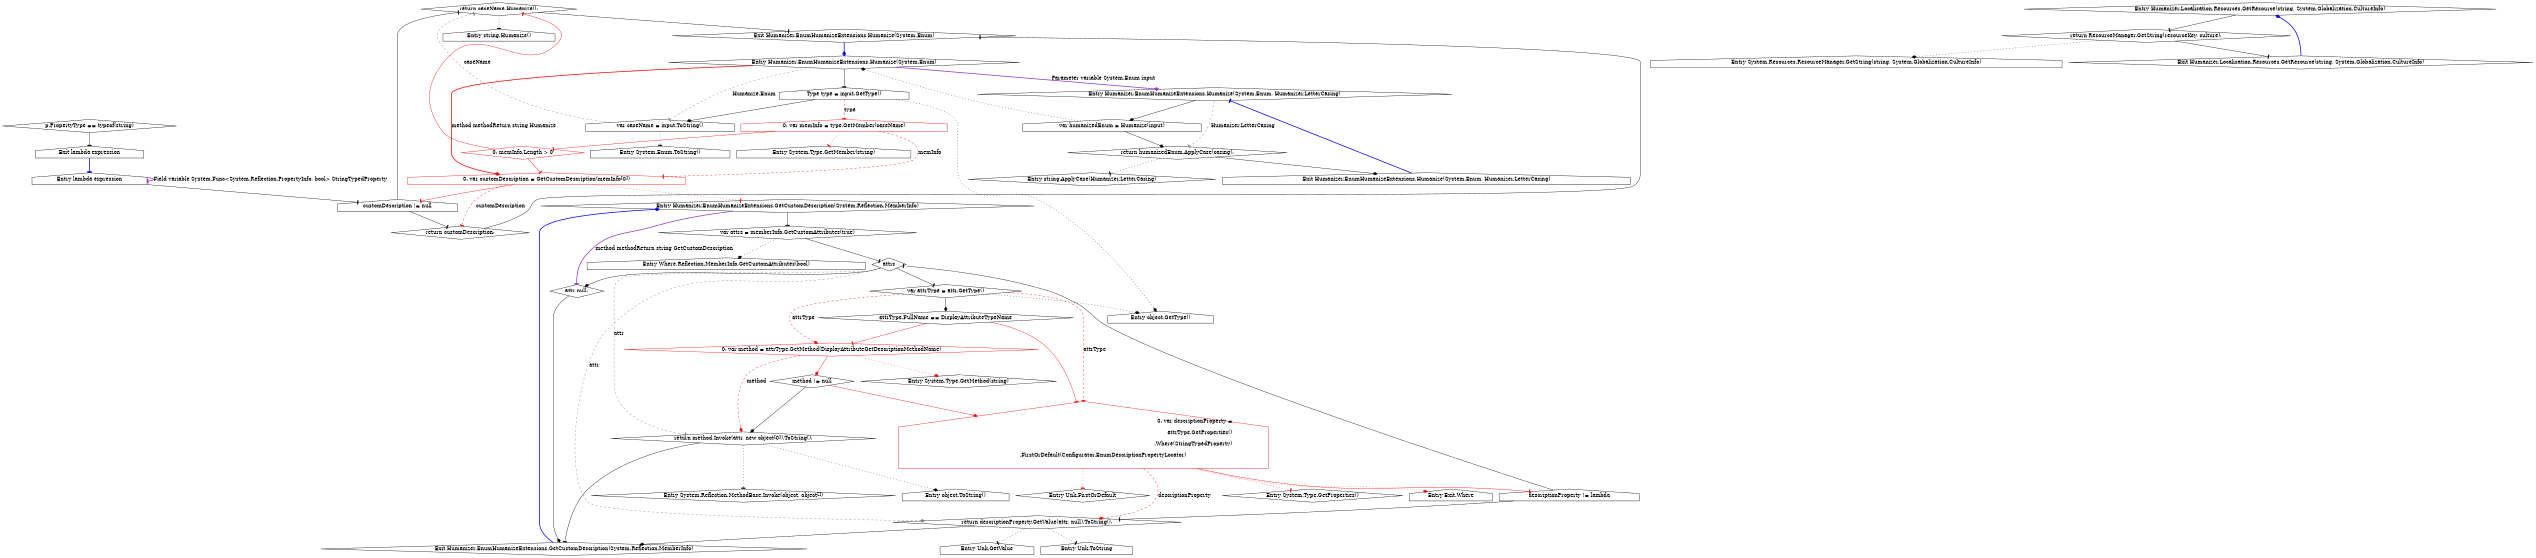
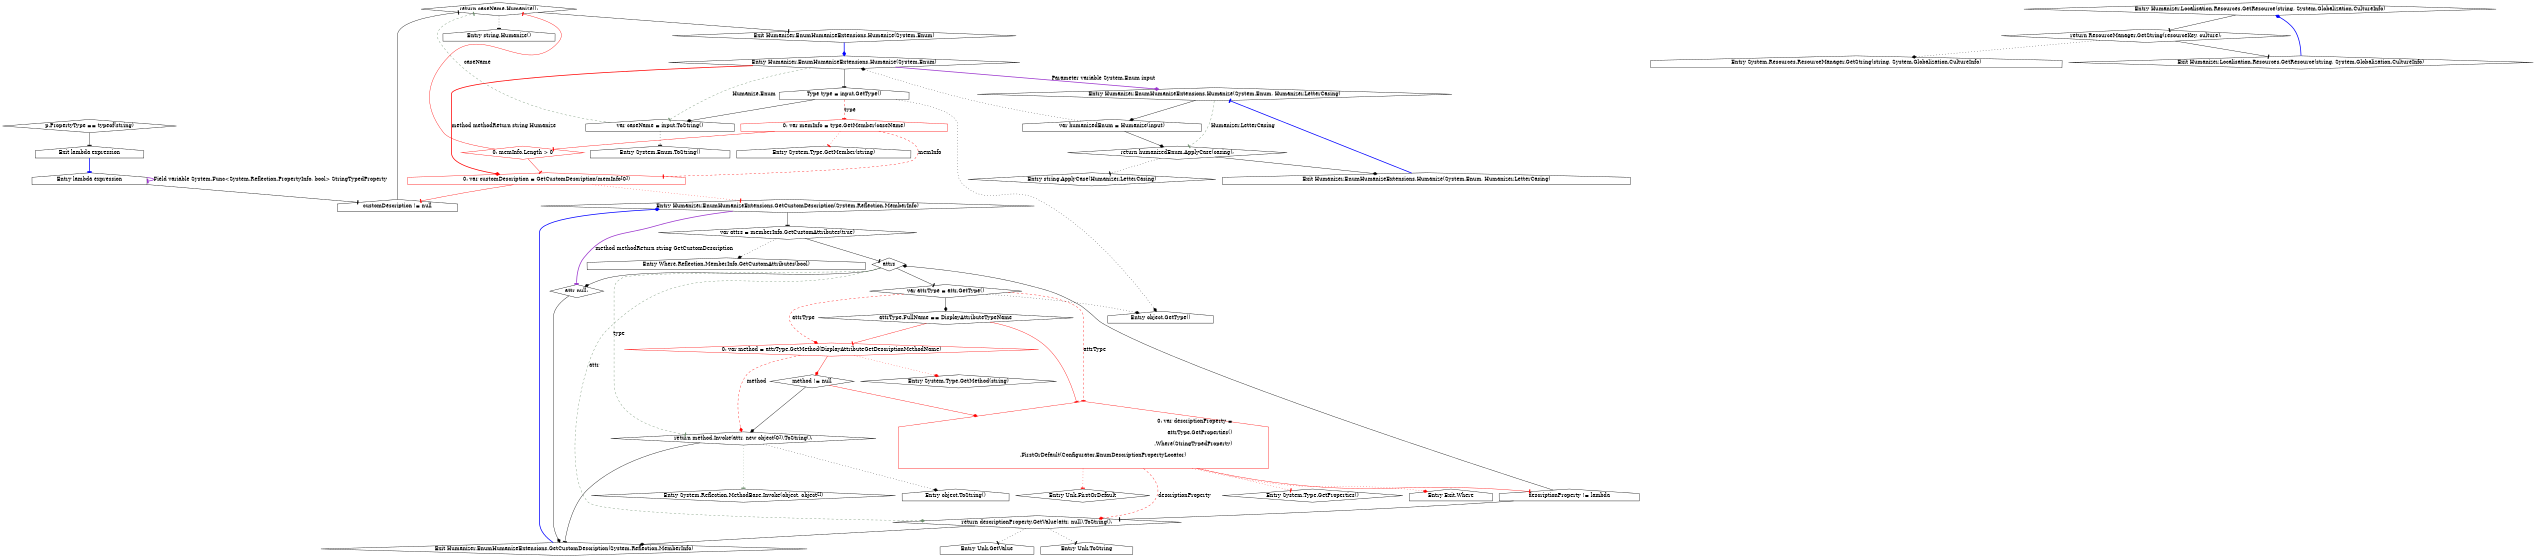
(460, 233) -> none
(619, 334) -> (619, 334)
(1228, 378) -> (1228, 378)
(743, 466) -> (743, 466)
